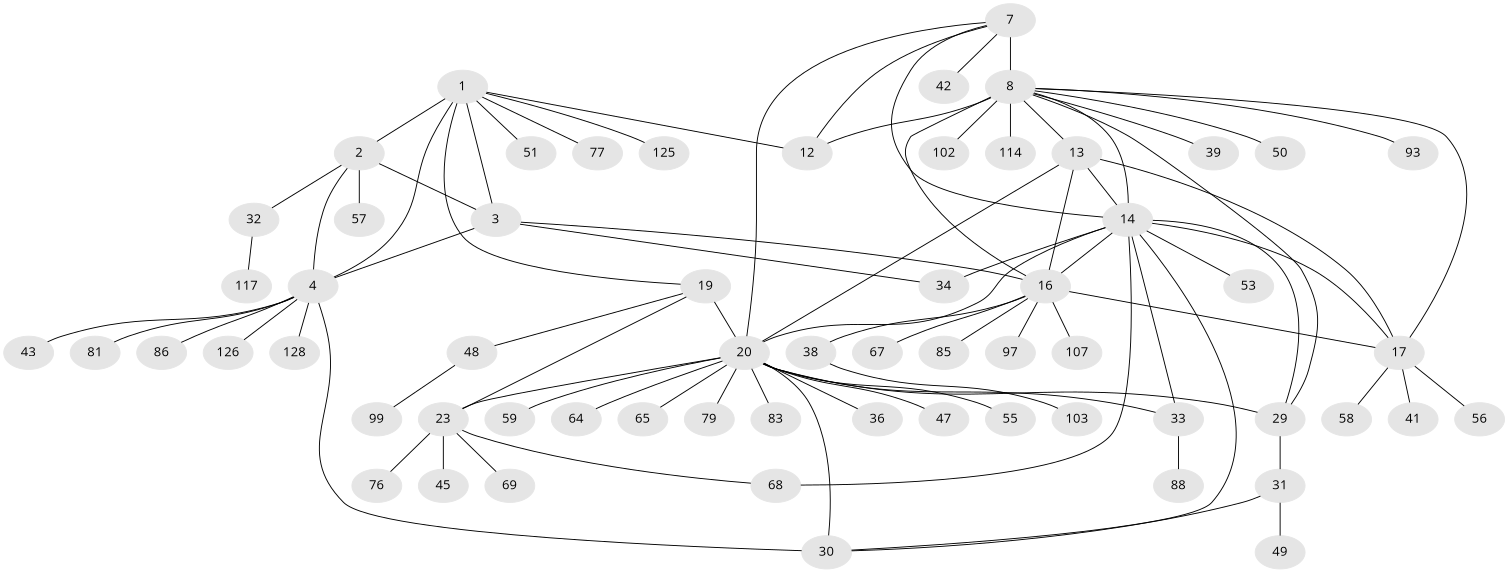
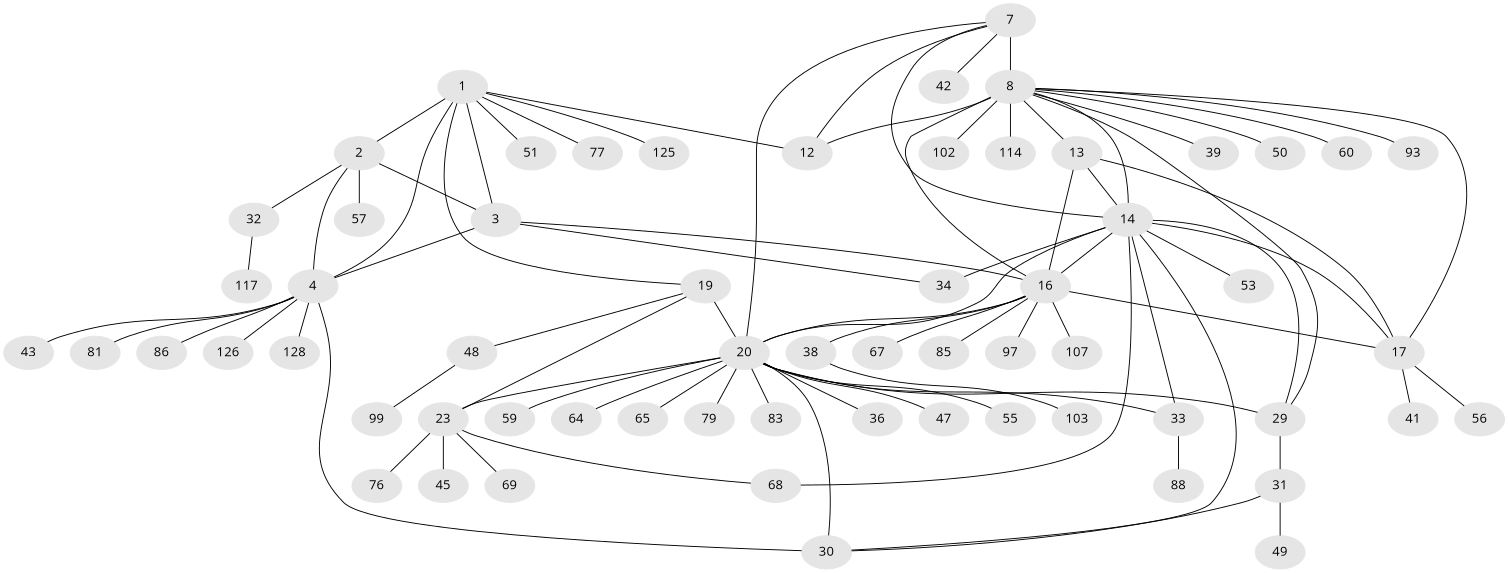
none -> (1347, 153)
(911, 253) -> (894, 319)
(1347, 419) -> none
